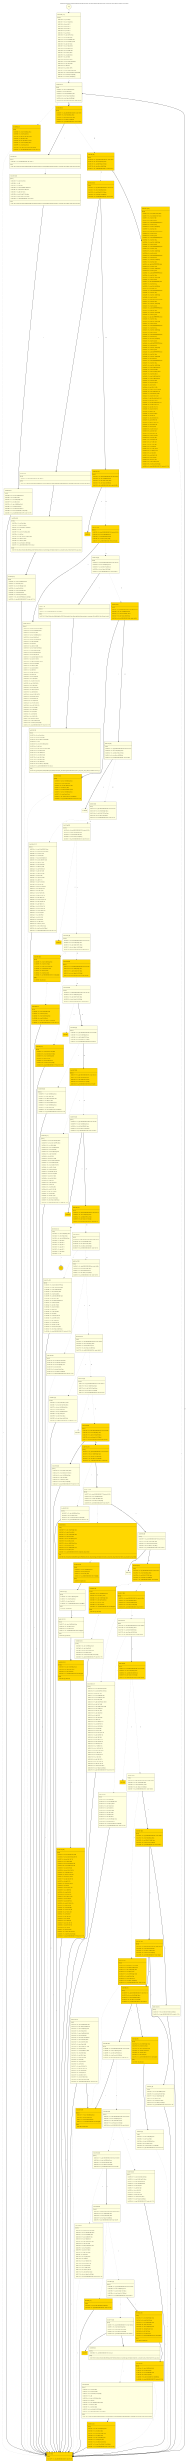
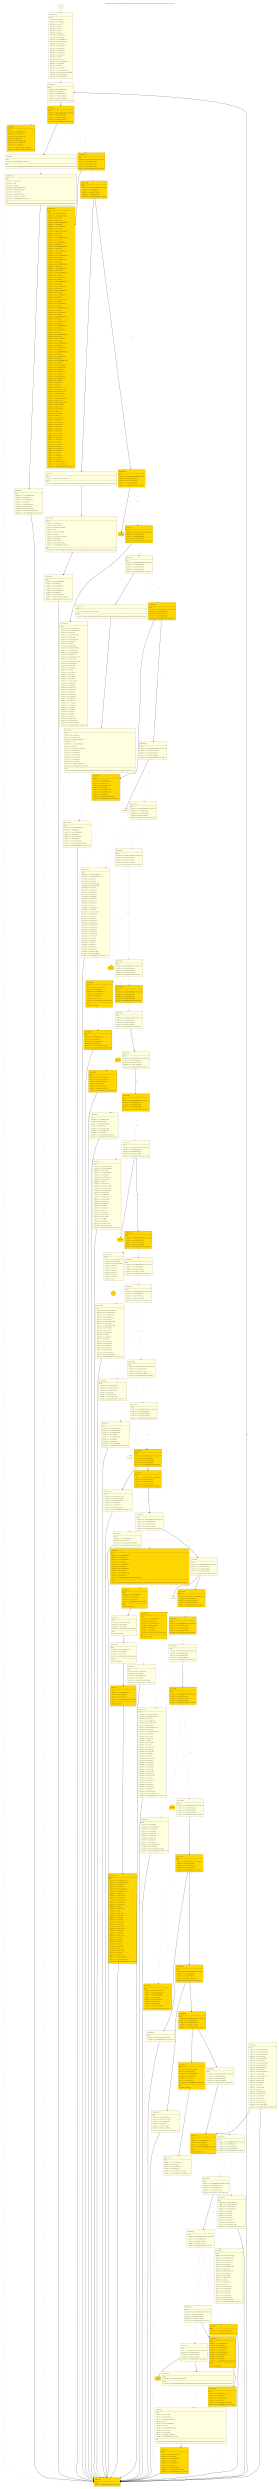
none -> (77, 834)
